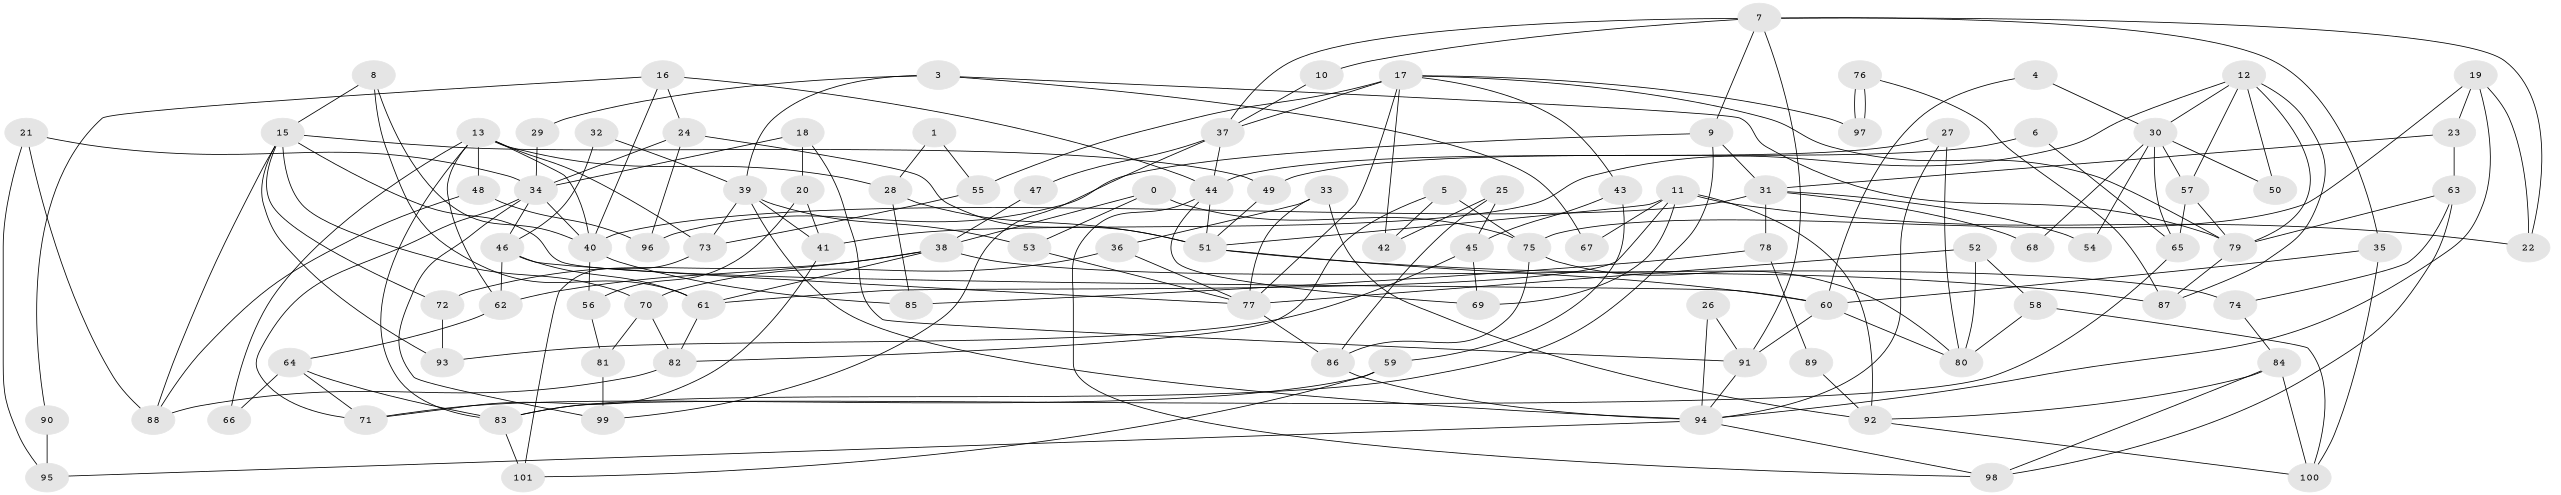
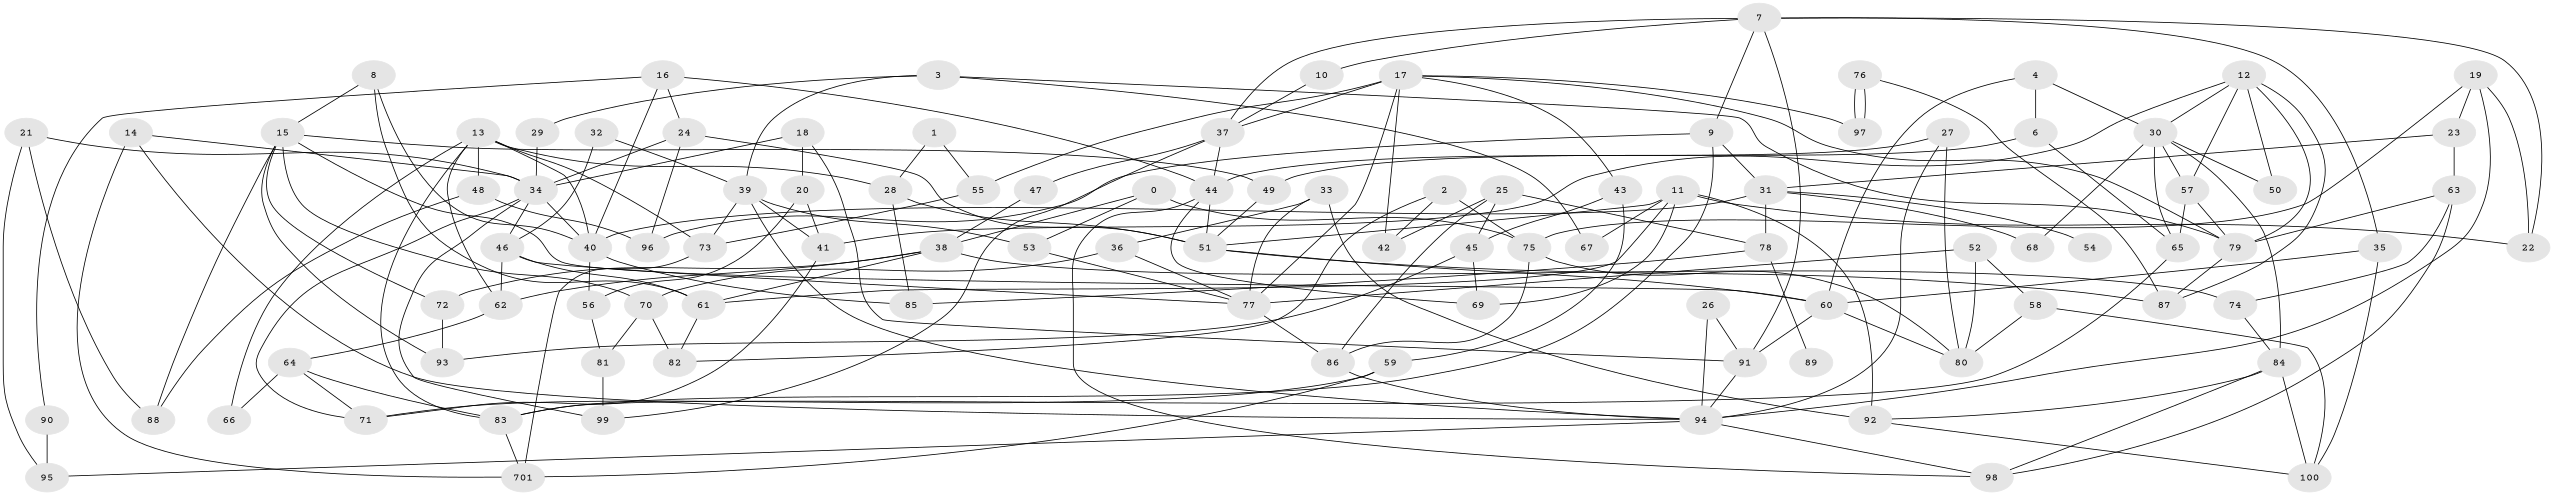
none -> (2036, 104)
none -> (131, 133)
(1445, 190) -> (1445, 190)
(2121, 192) -> (2268, 244)
none -> (1673, 227)
(427, 392) -> none
(1849, 399) -> none
(523, 478) -> (523, 478)
